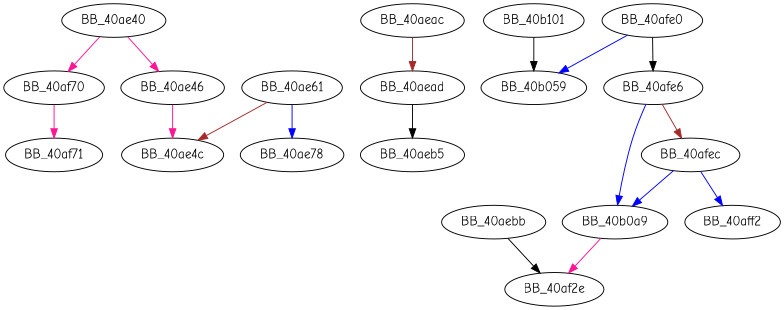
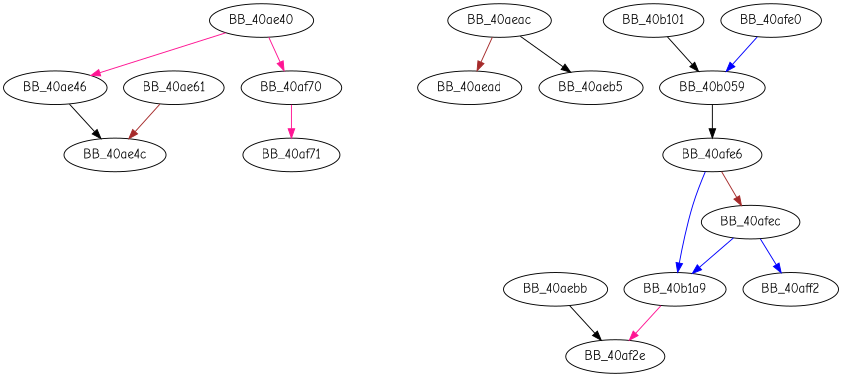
(653, 50) -> (712, 117)
(173, 117) -> (82, 118)
(412, 117) -> (542, 52)
(292, 155) -> none
(615, 222) -> (675, 289)
